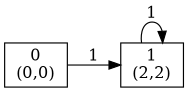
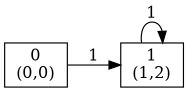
(152, 65) -> (152, 65)
